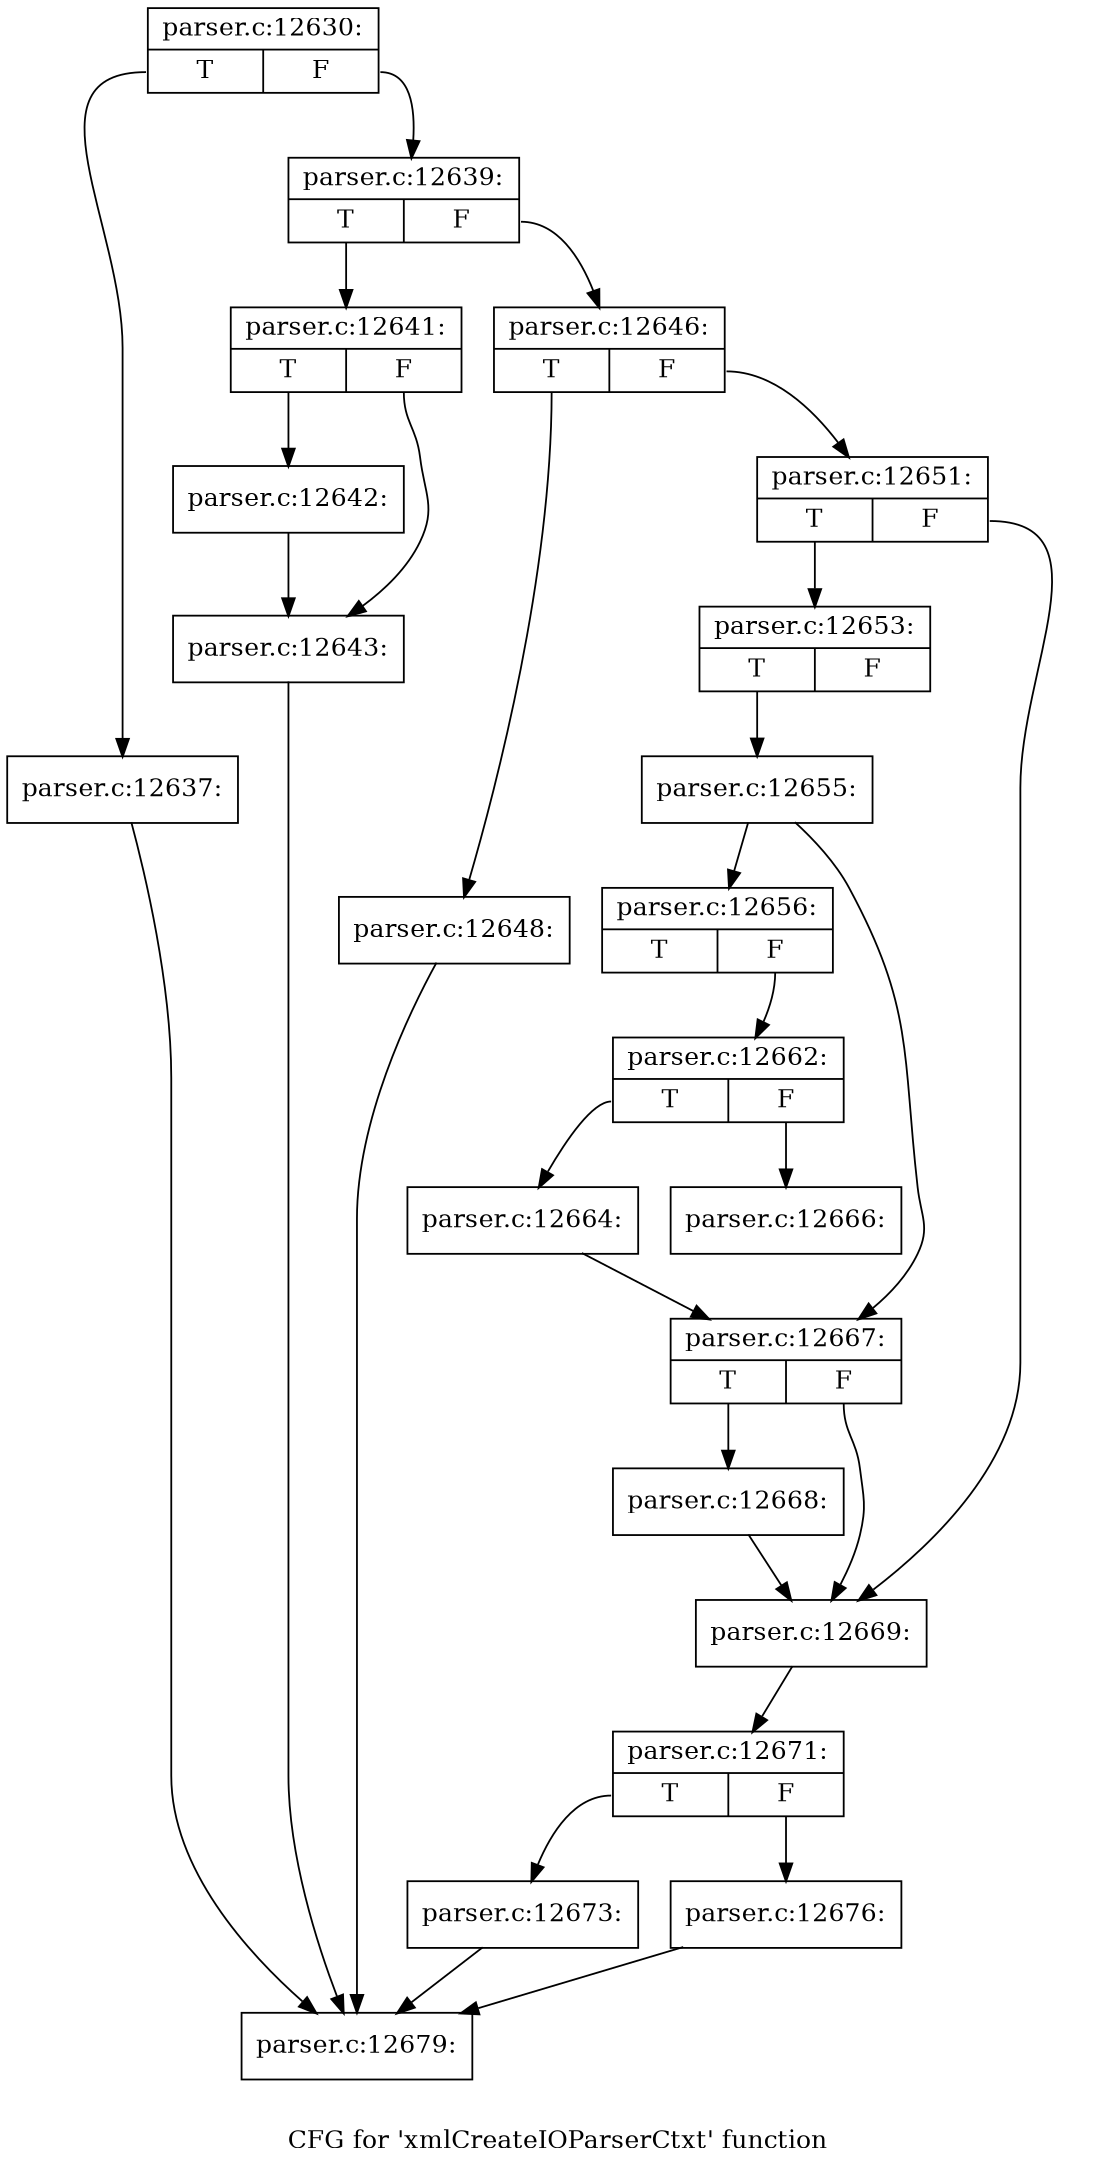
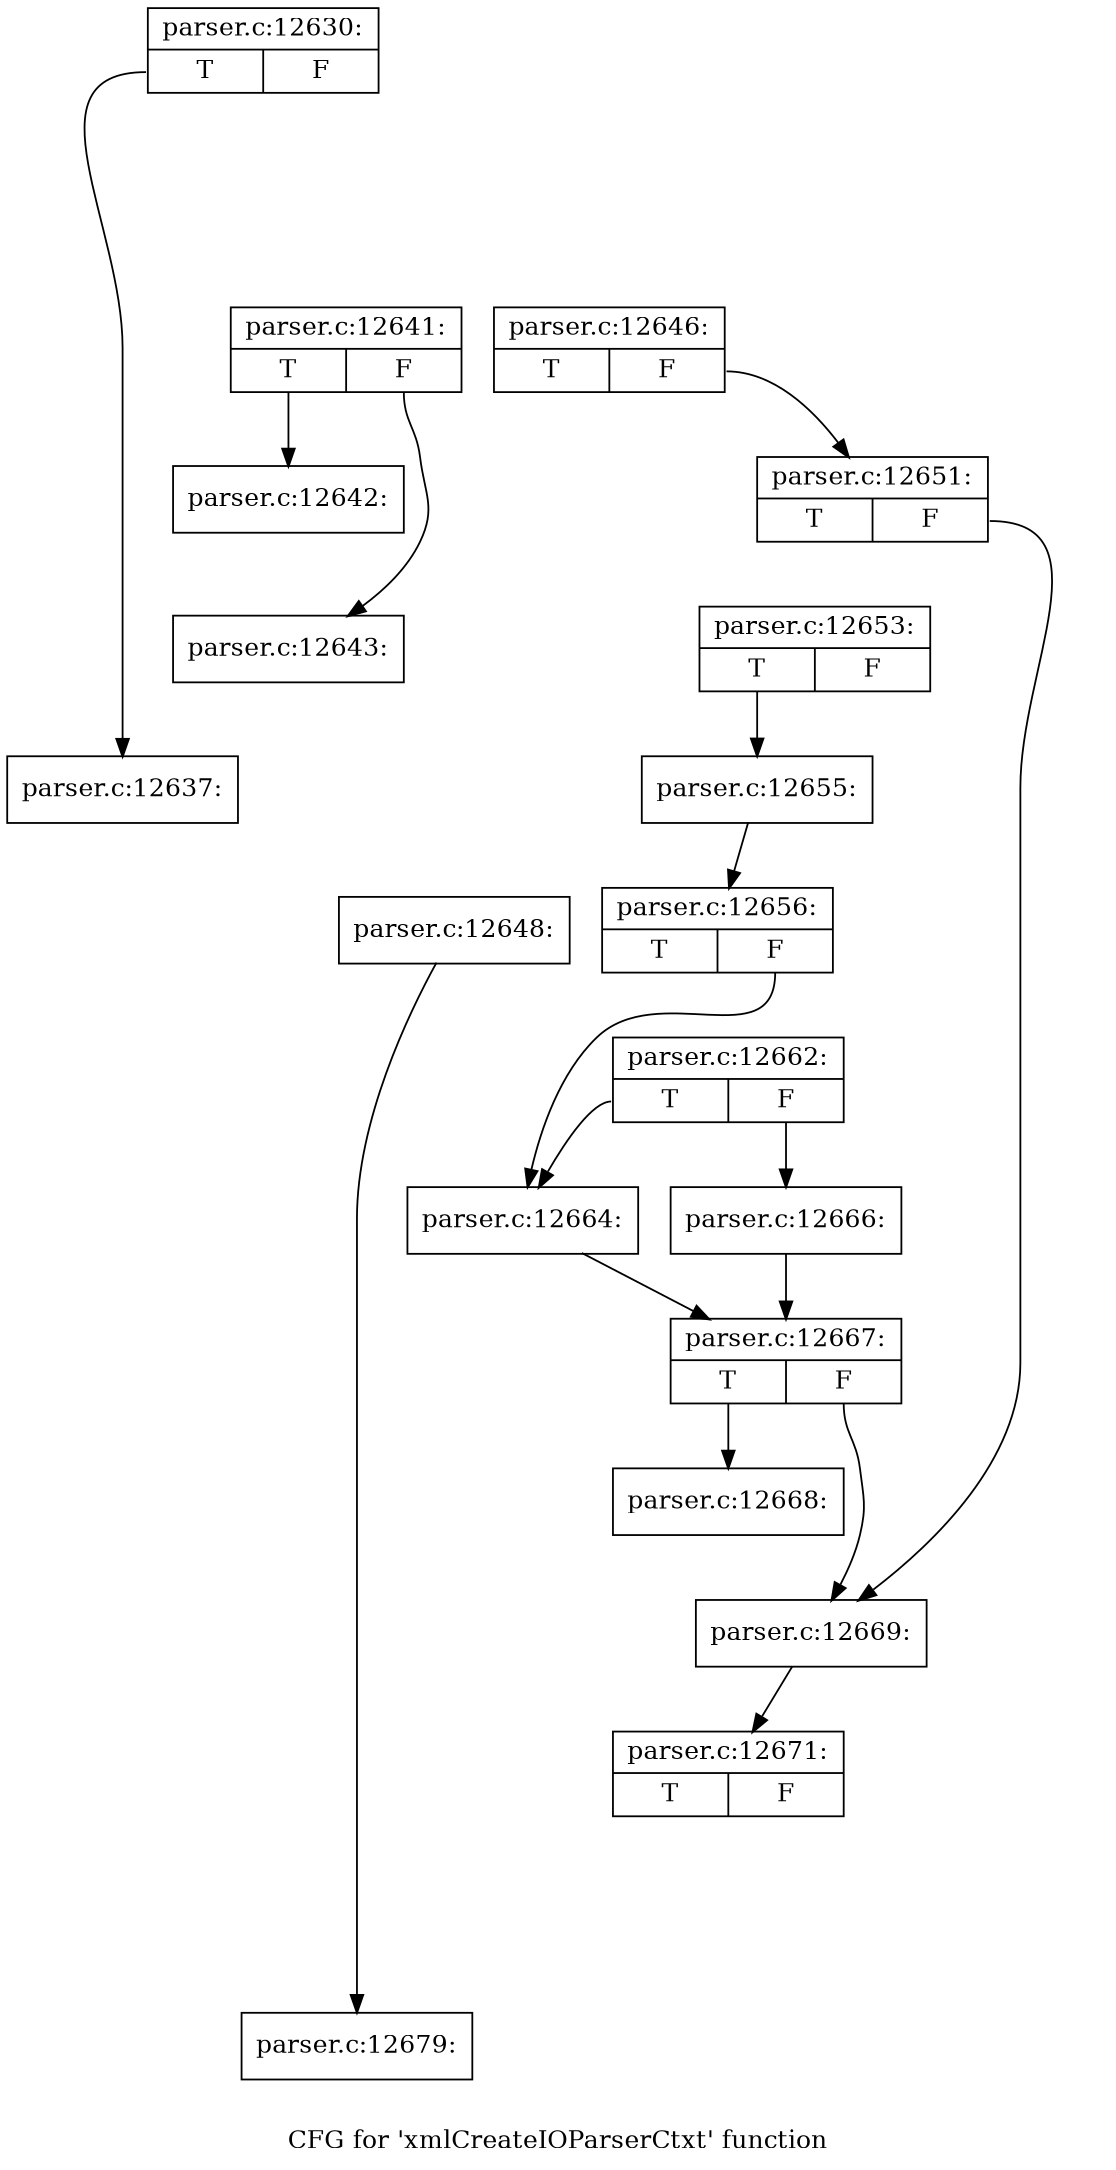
(404, 200) -> none
(288, 565) -> none
(815, 565) -> none
(526, 638) -> none
(772, 998) -> (622, 1021)
(906, 1059) -> (786, 1277)
(288, 1342) -> none
(171, 1431) -> none
(765, 1560) -> none
(523, 1915) -> none
(786, 1915) -> none
